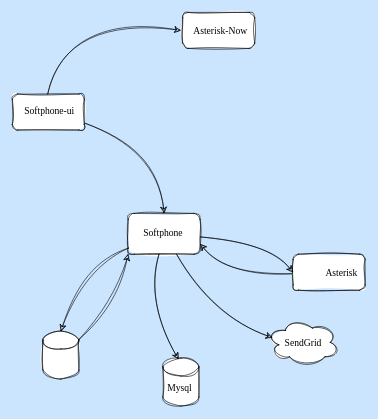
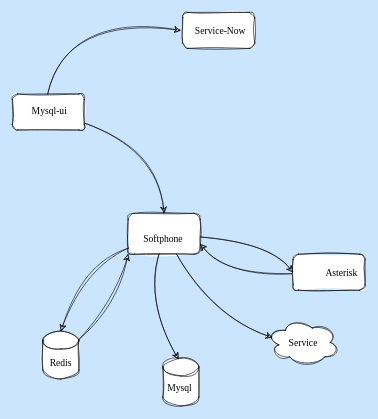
(221, 30) -> (221, 30)
(50, 110) -> (50, 110)
(163, 232) -> (163, 238)
(303, 342) -> (303, 342)
none -> (61, 362)
